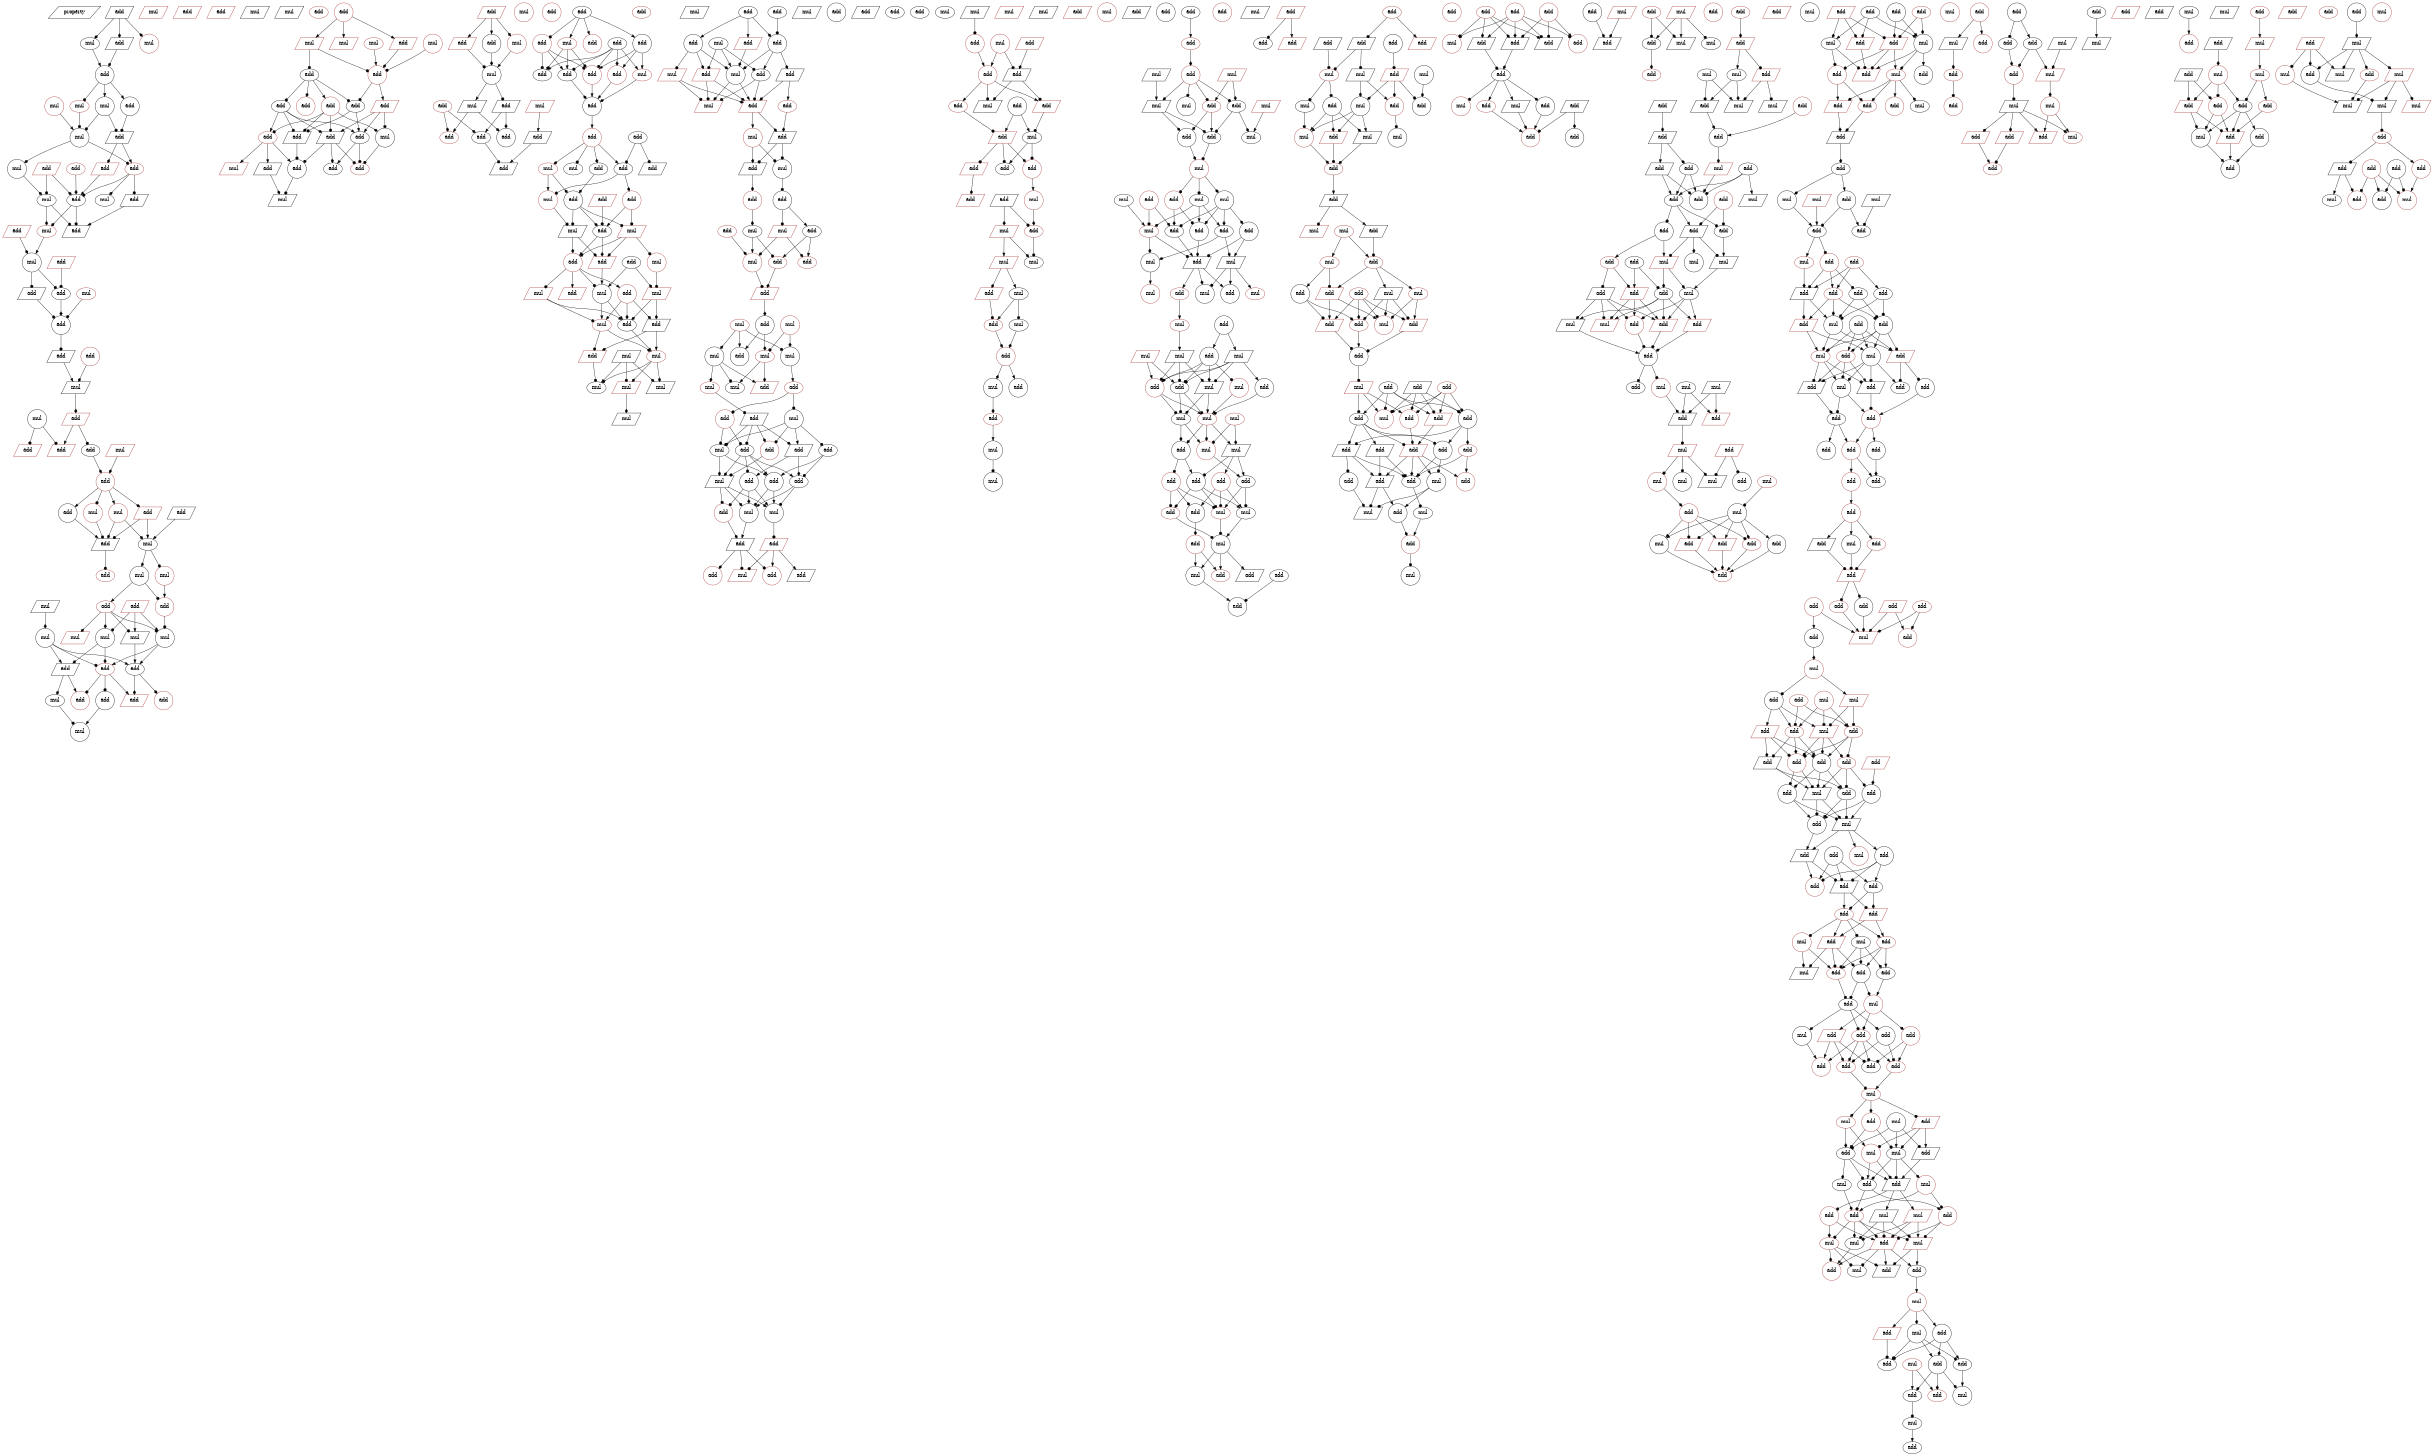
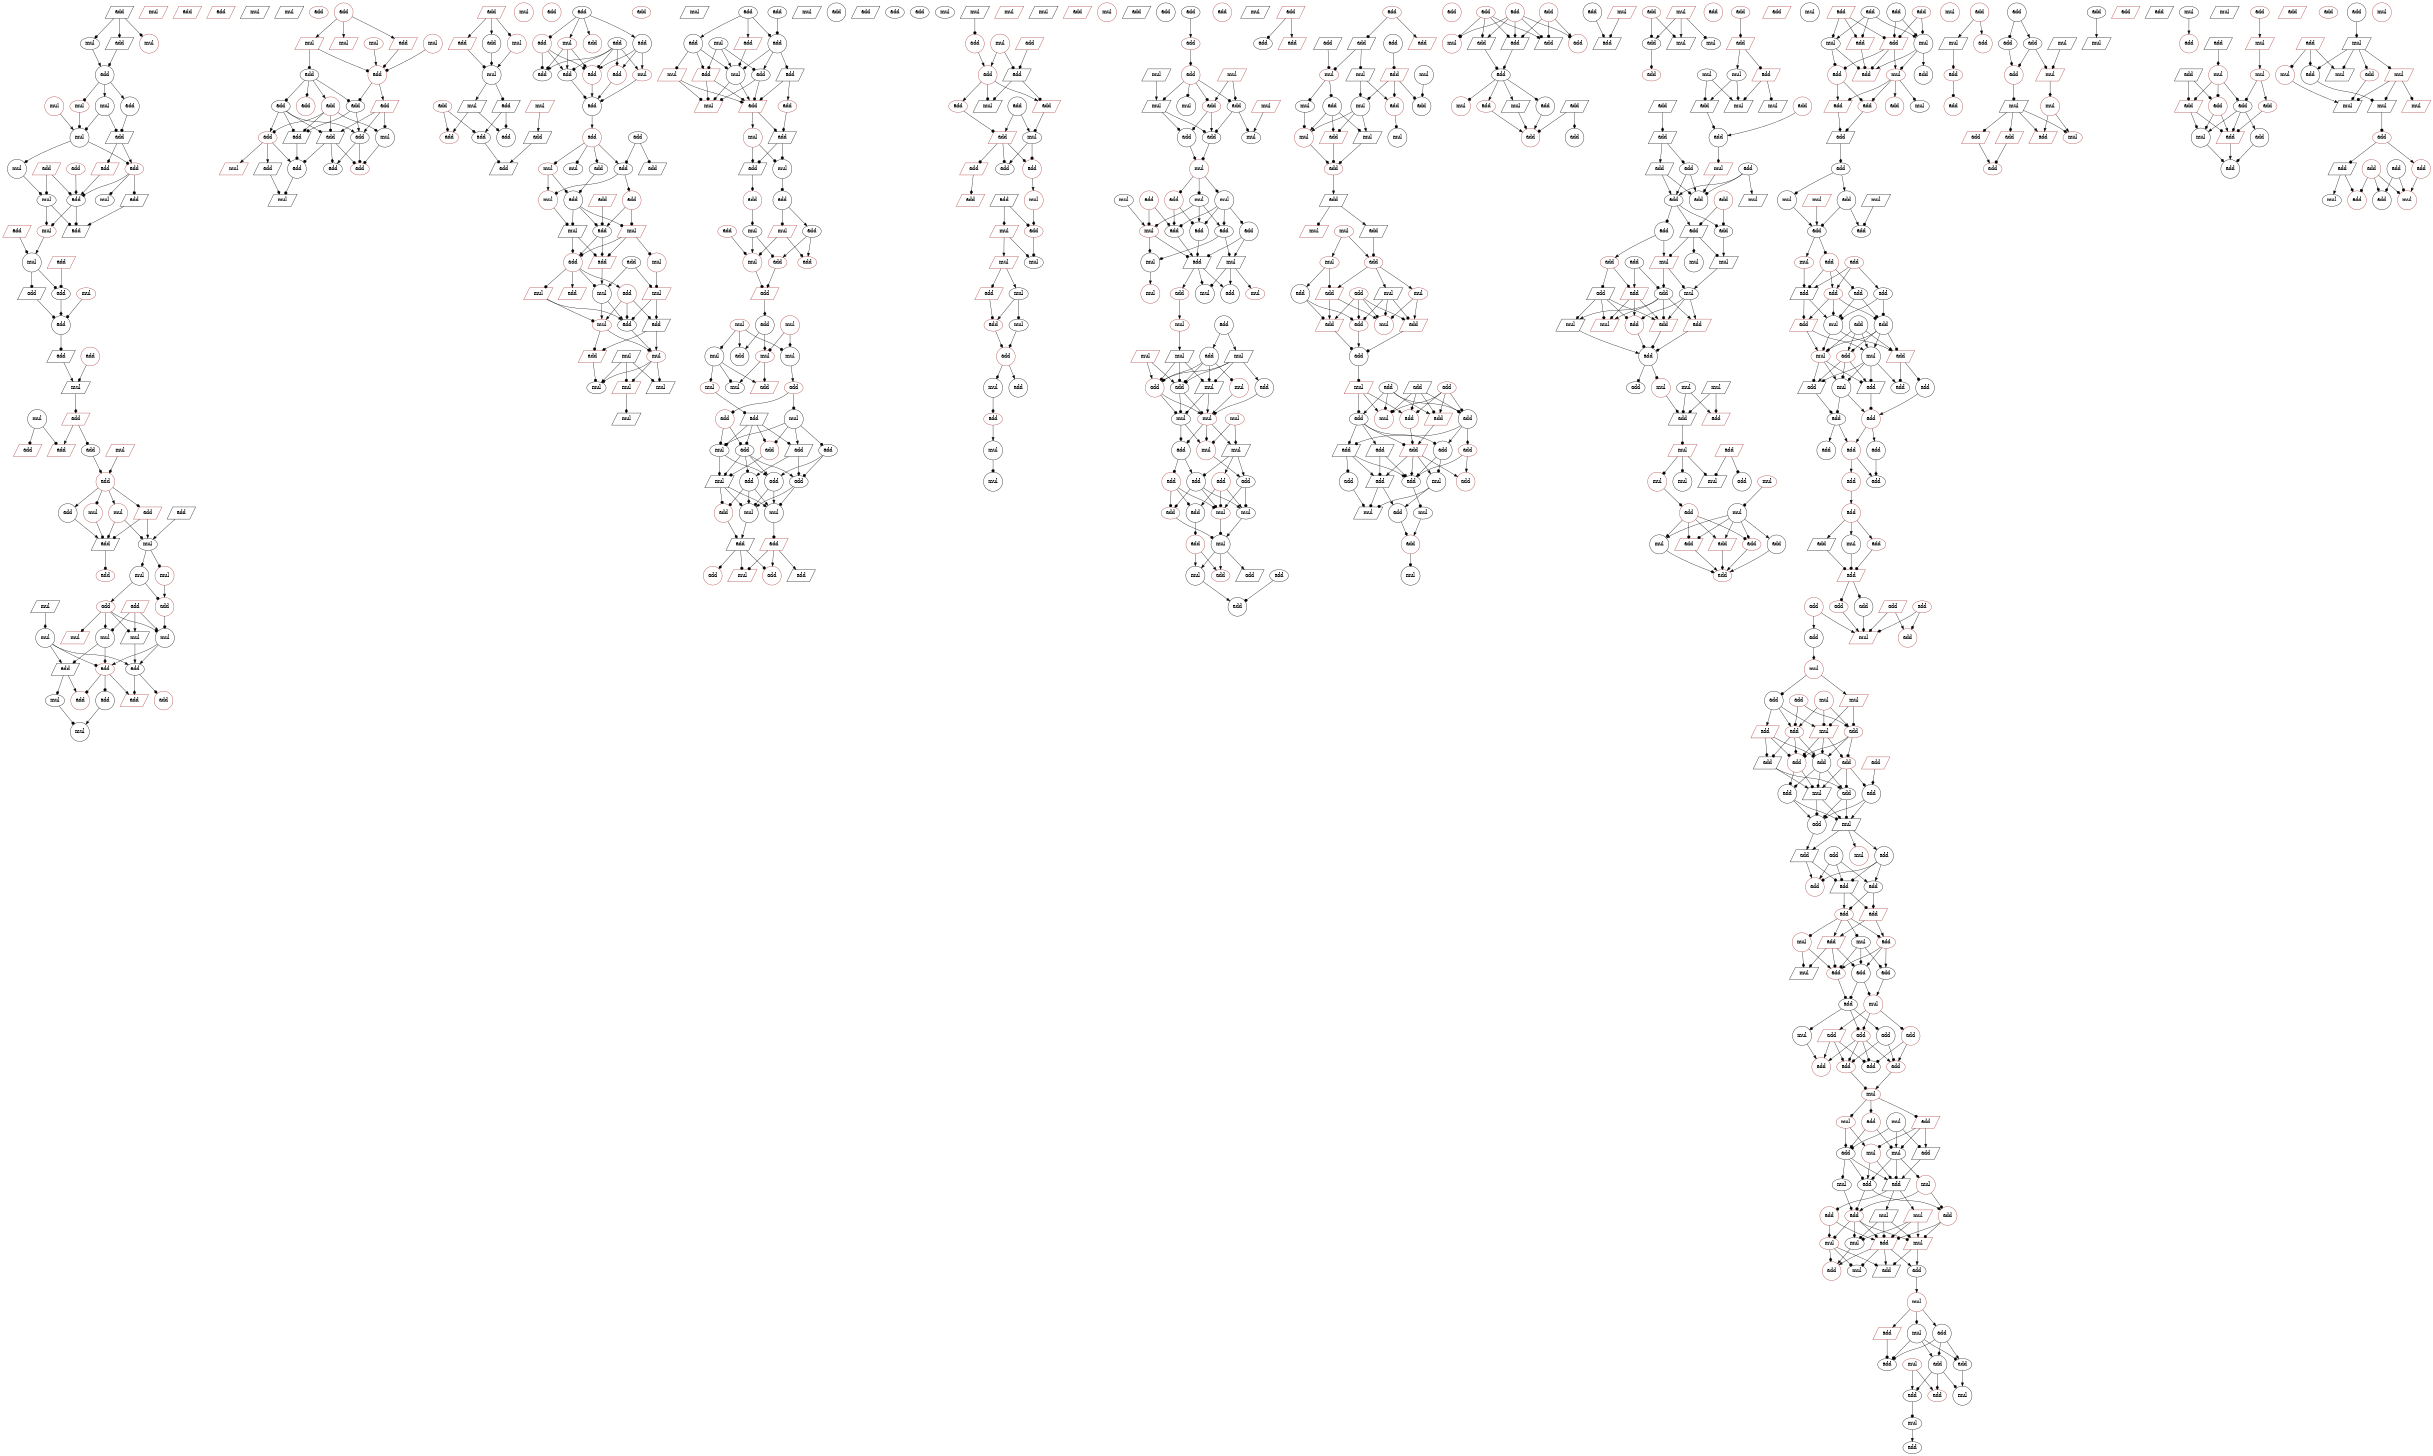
(74, 12) -> none
